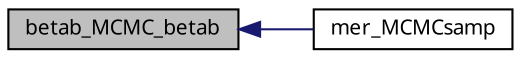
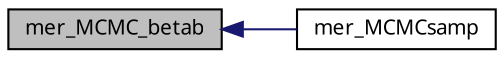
(123, 29) -> (115, 29)
